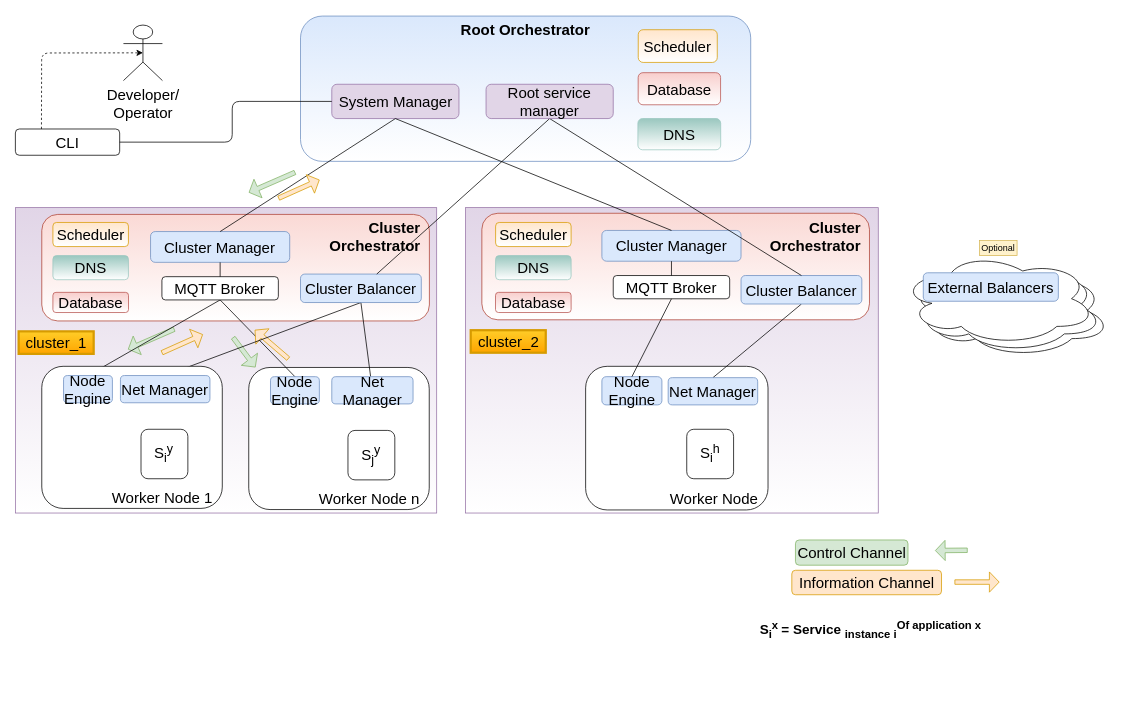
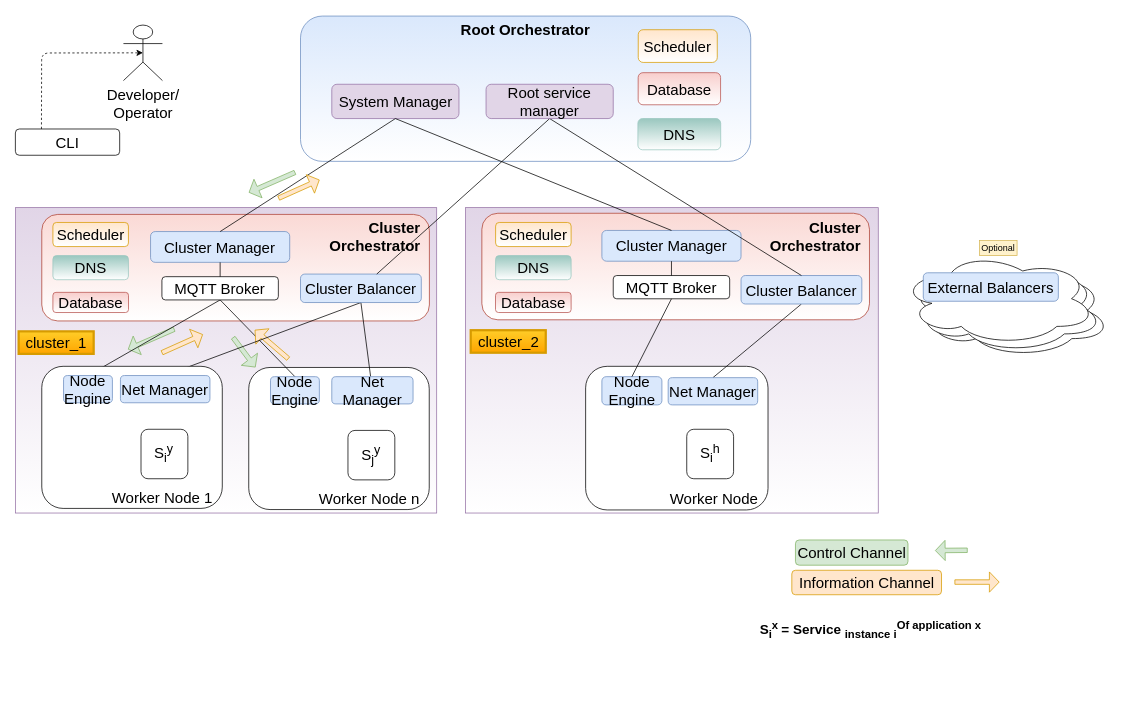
(232, 128) -> none
